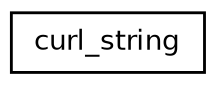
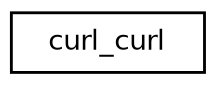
(108, 43) -> (108, 43)
